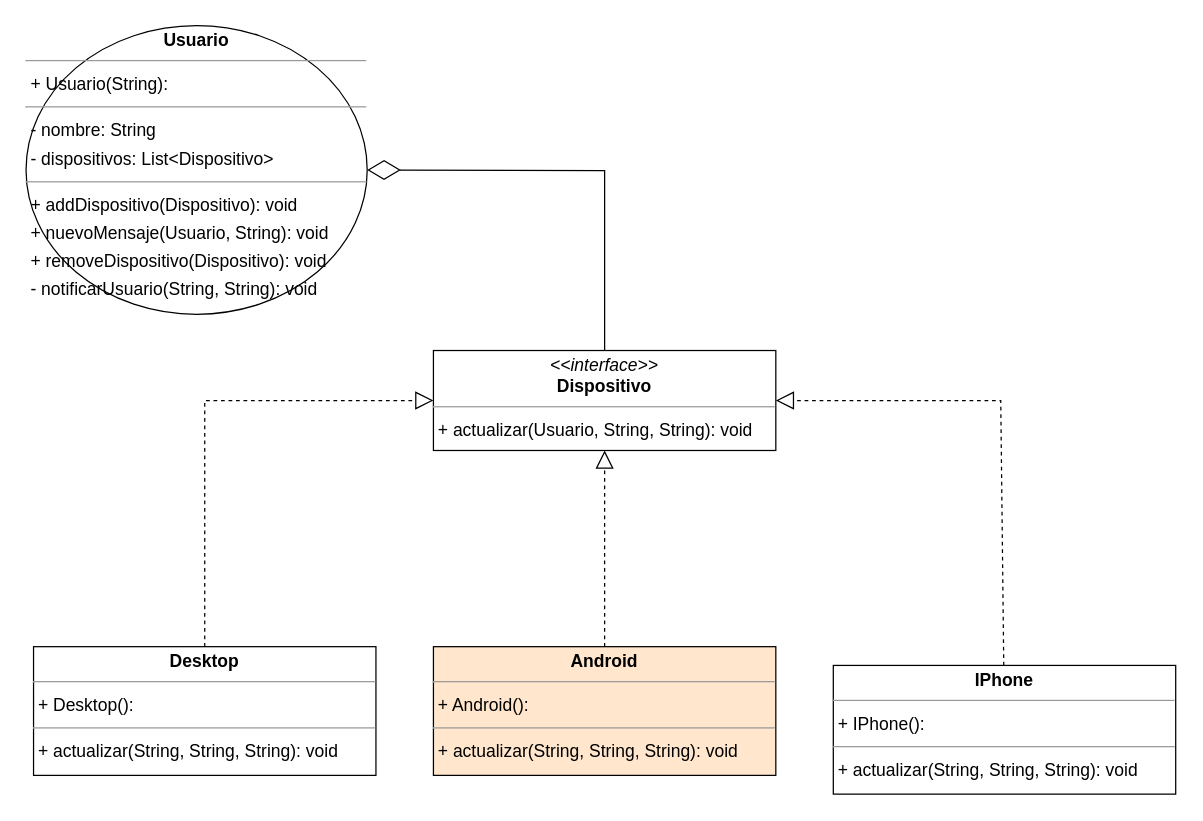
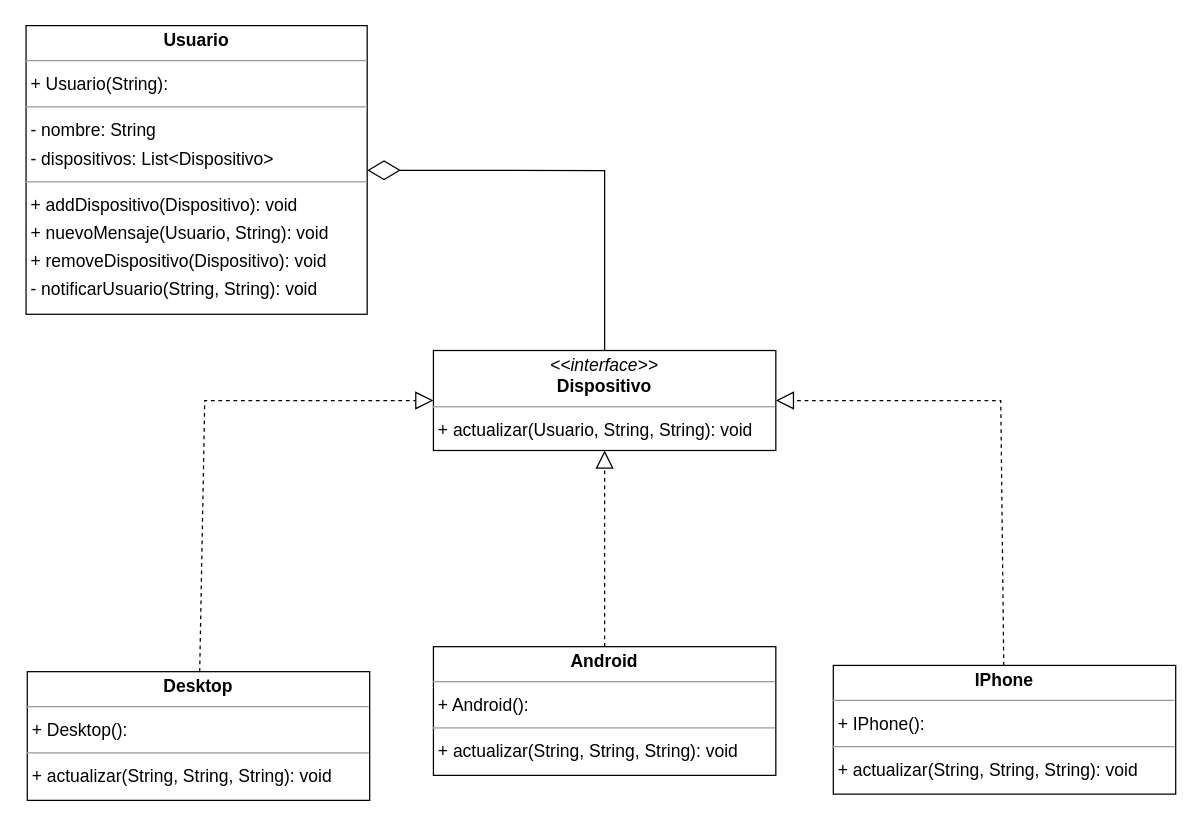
(196, 170) -> (196, 170)
(204, 711) -> (198, 736)
(604, 711) -> (604, 711)
